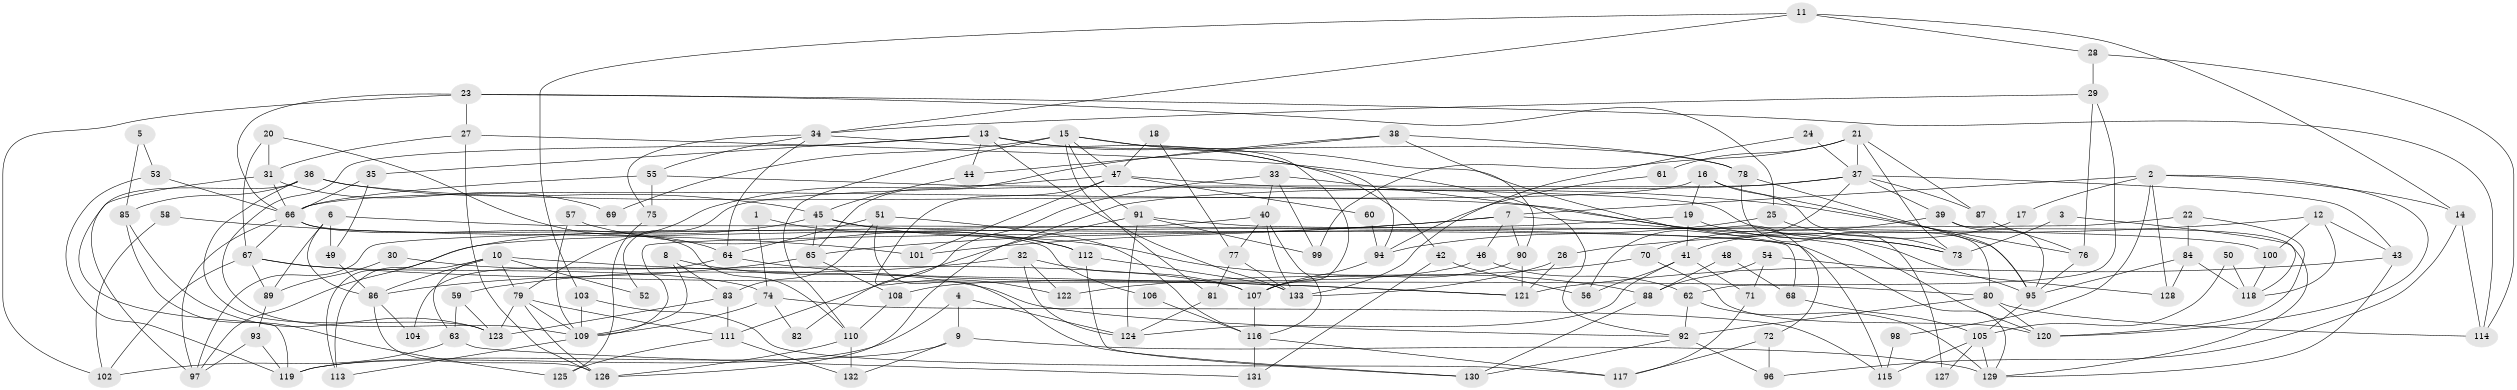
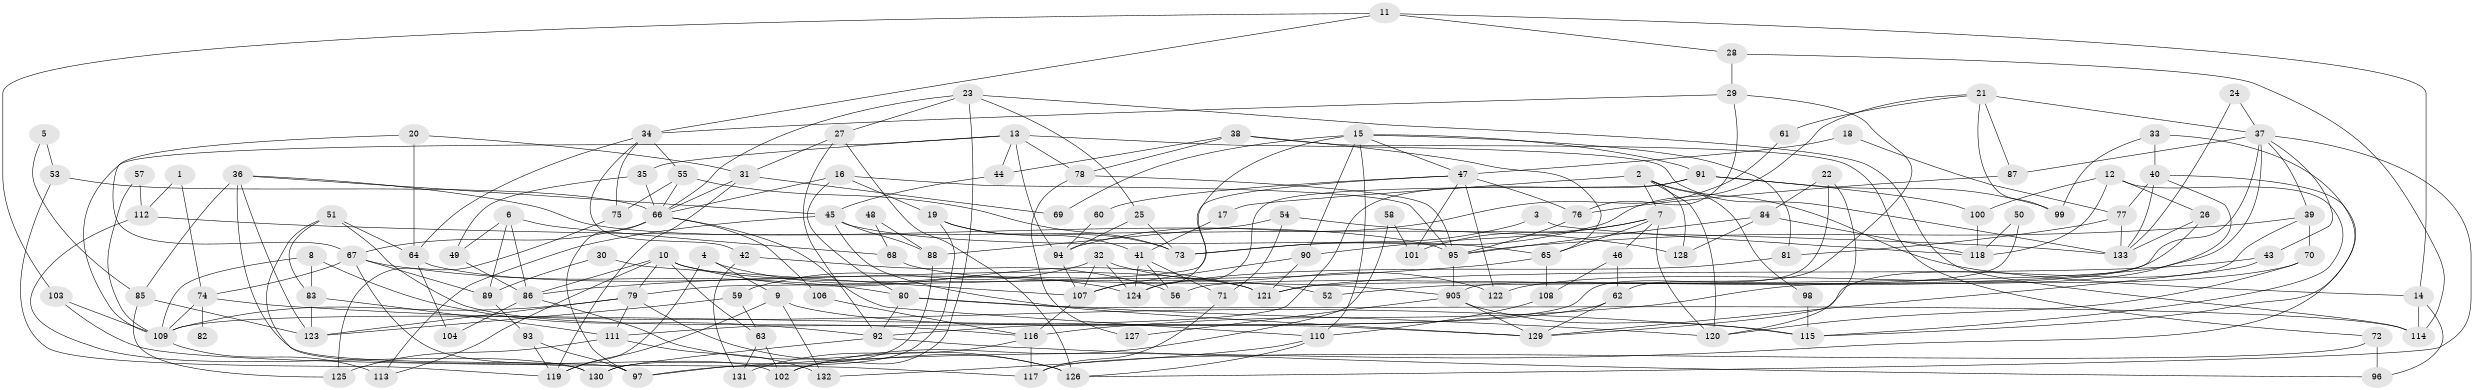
(1034, 223) -> none
(2358, 236) -> (2219, 298)
(1980, 337) -> (1454, 296)
